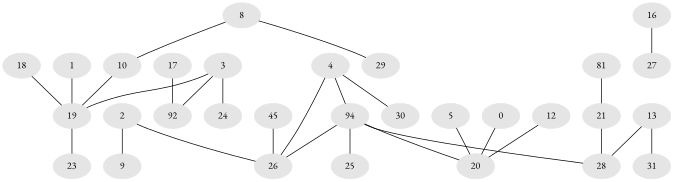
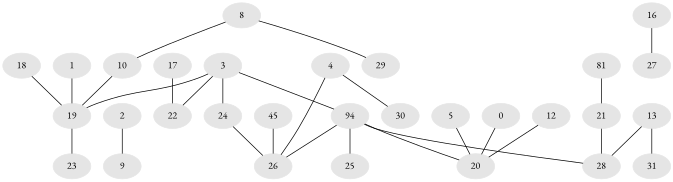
(340, 91) -> (286, 91)
(173, 116) -> (173, 116)
(196, 145) -> (248, 141)
